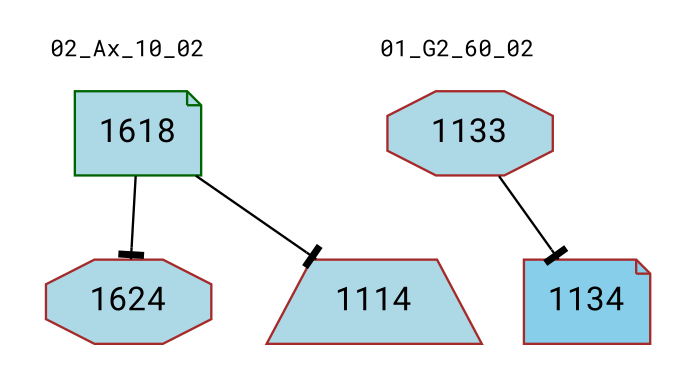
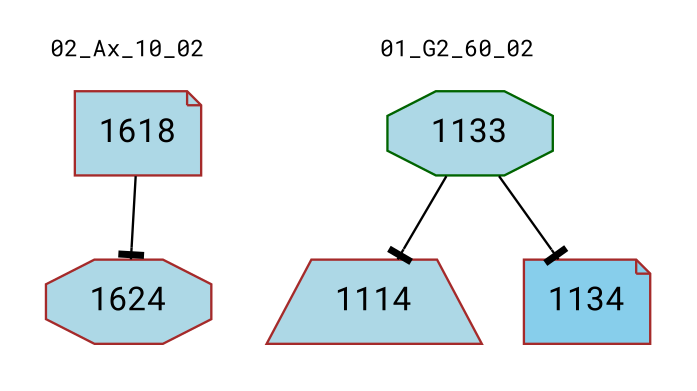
(138, 133) -> (138, 133)
(470, 133) -> (470, 133)
(262, 222) -> (425, 213)
